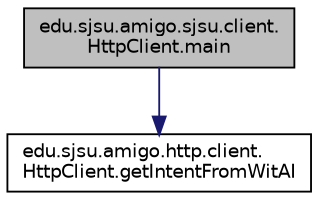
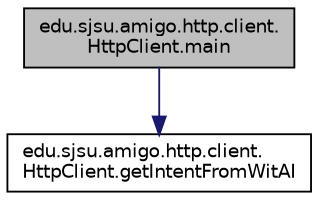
(159, 38) -> (159, 38)
